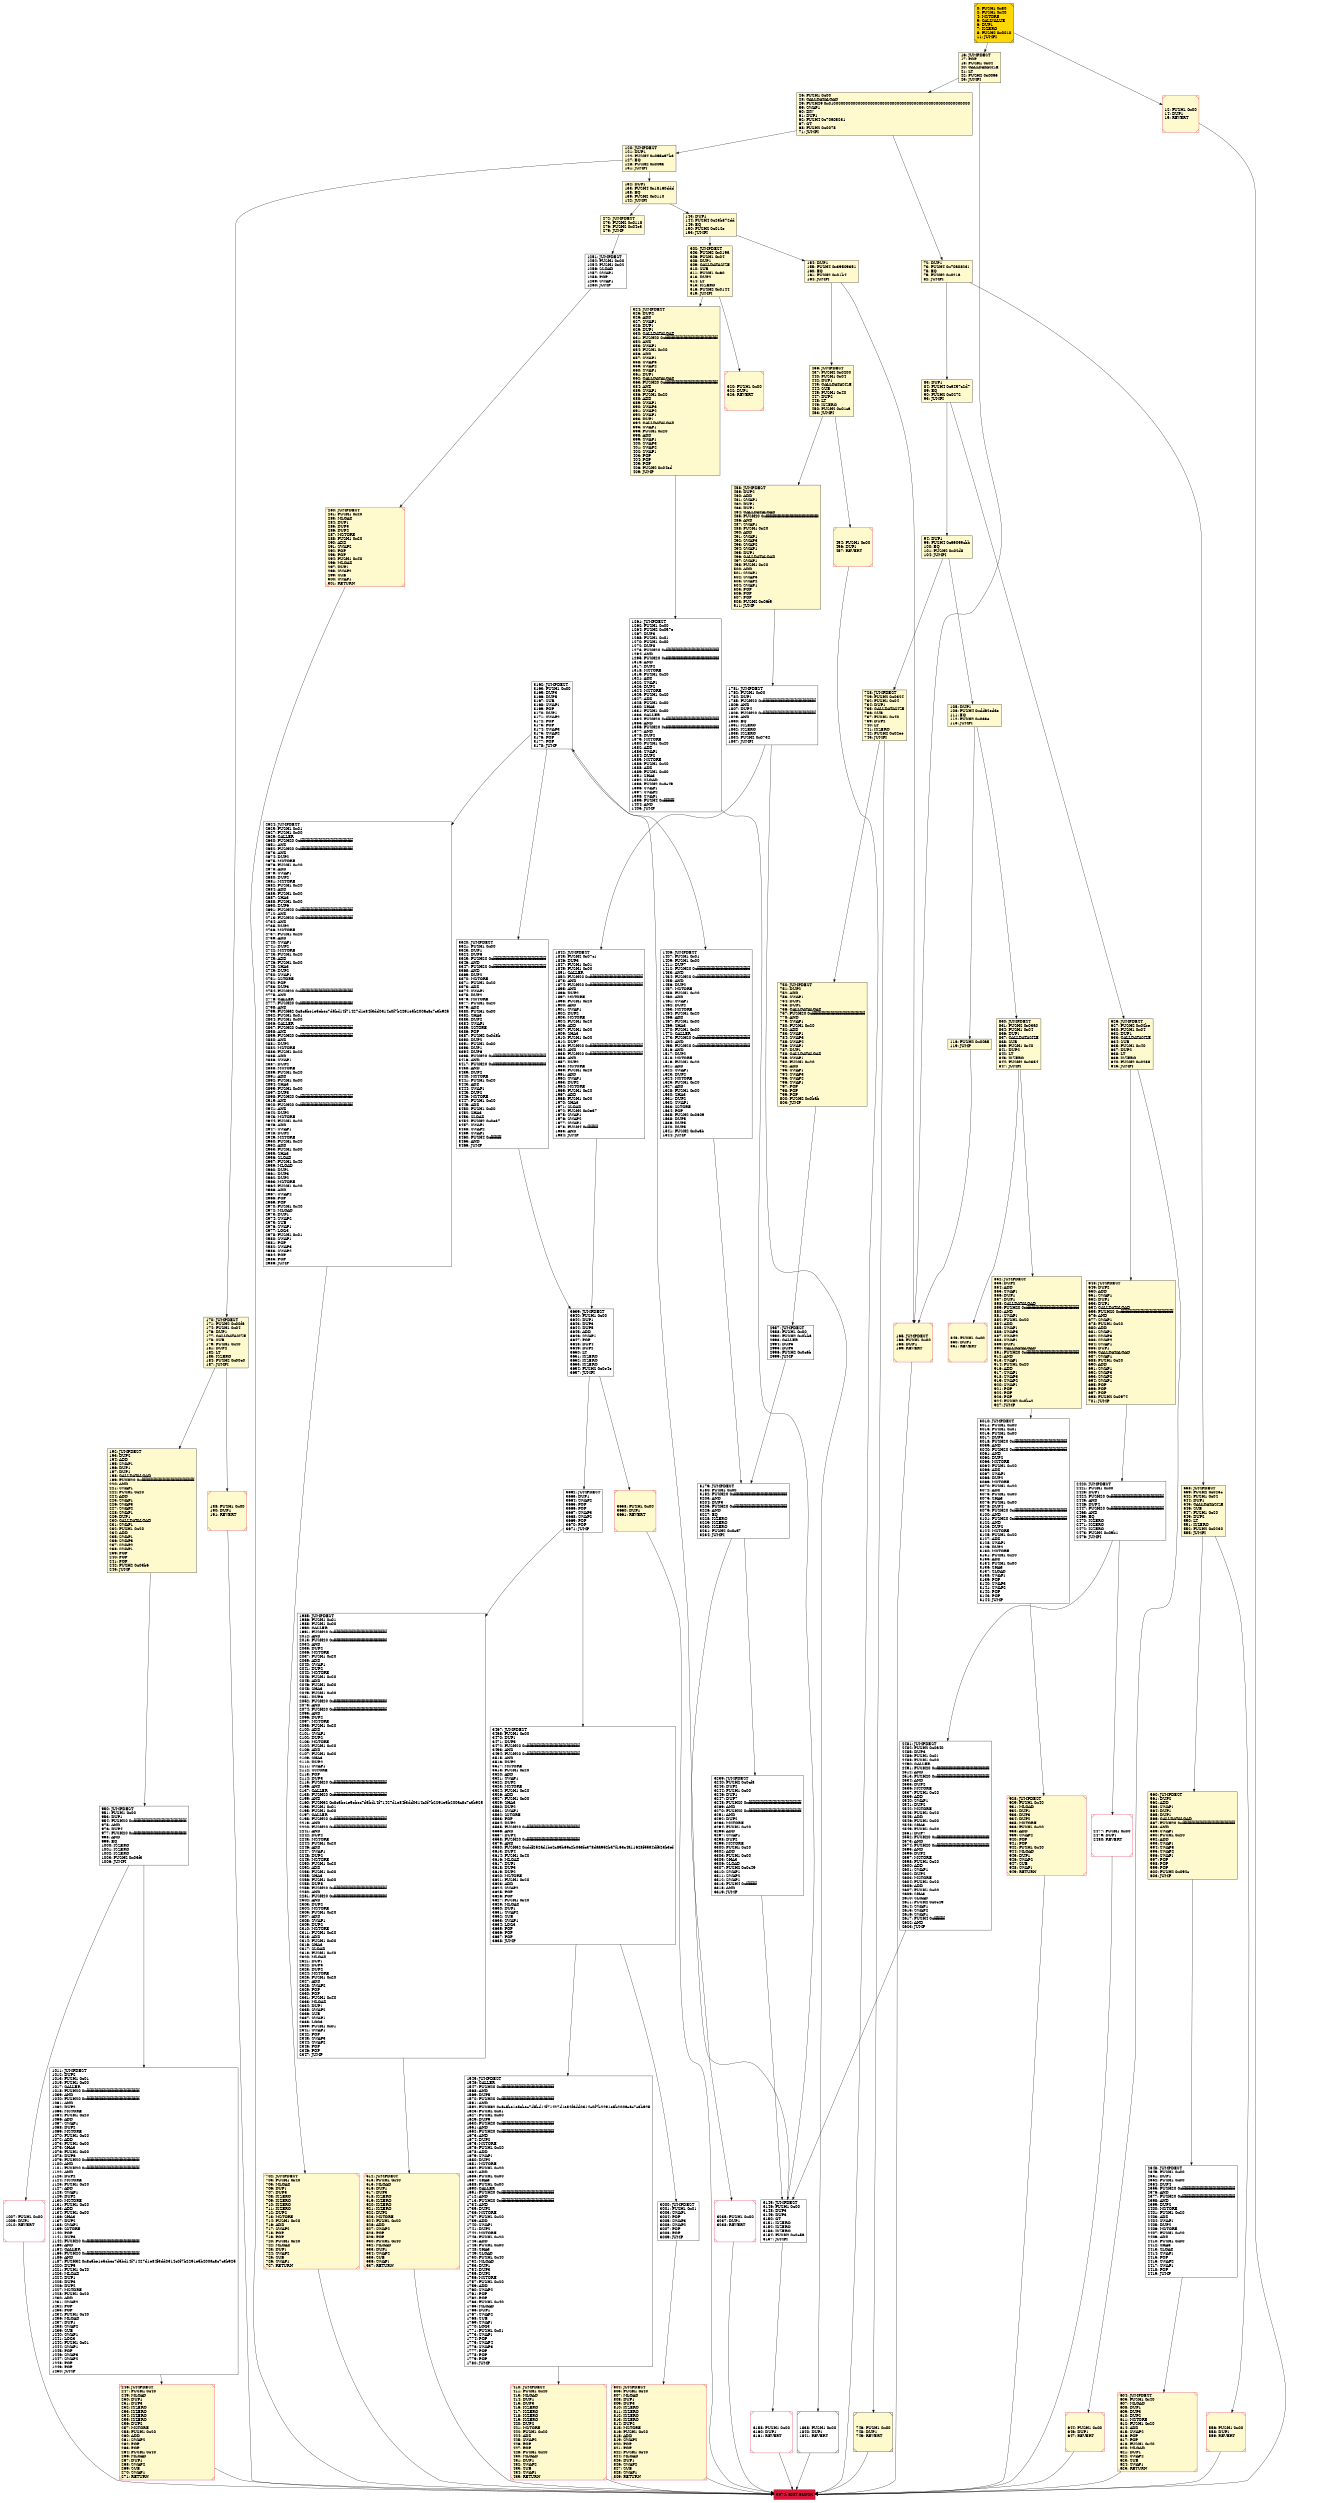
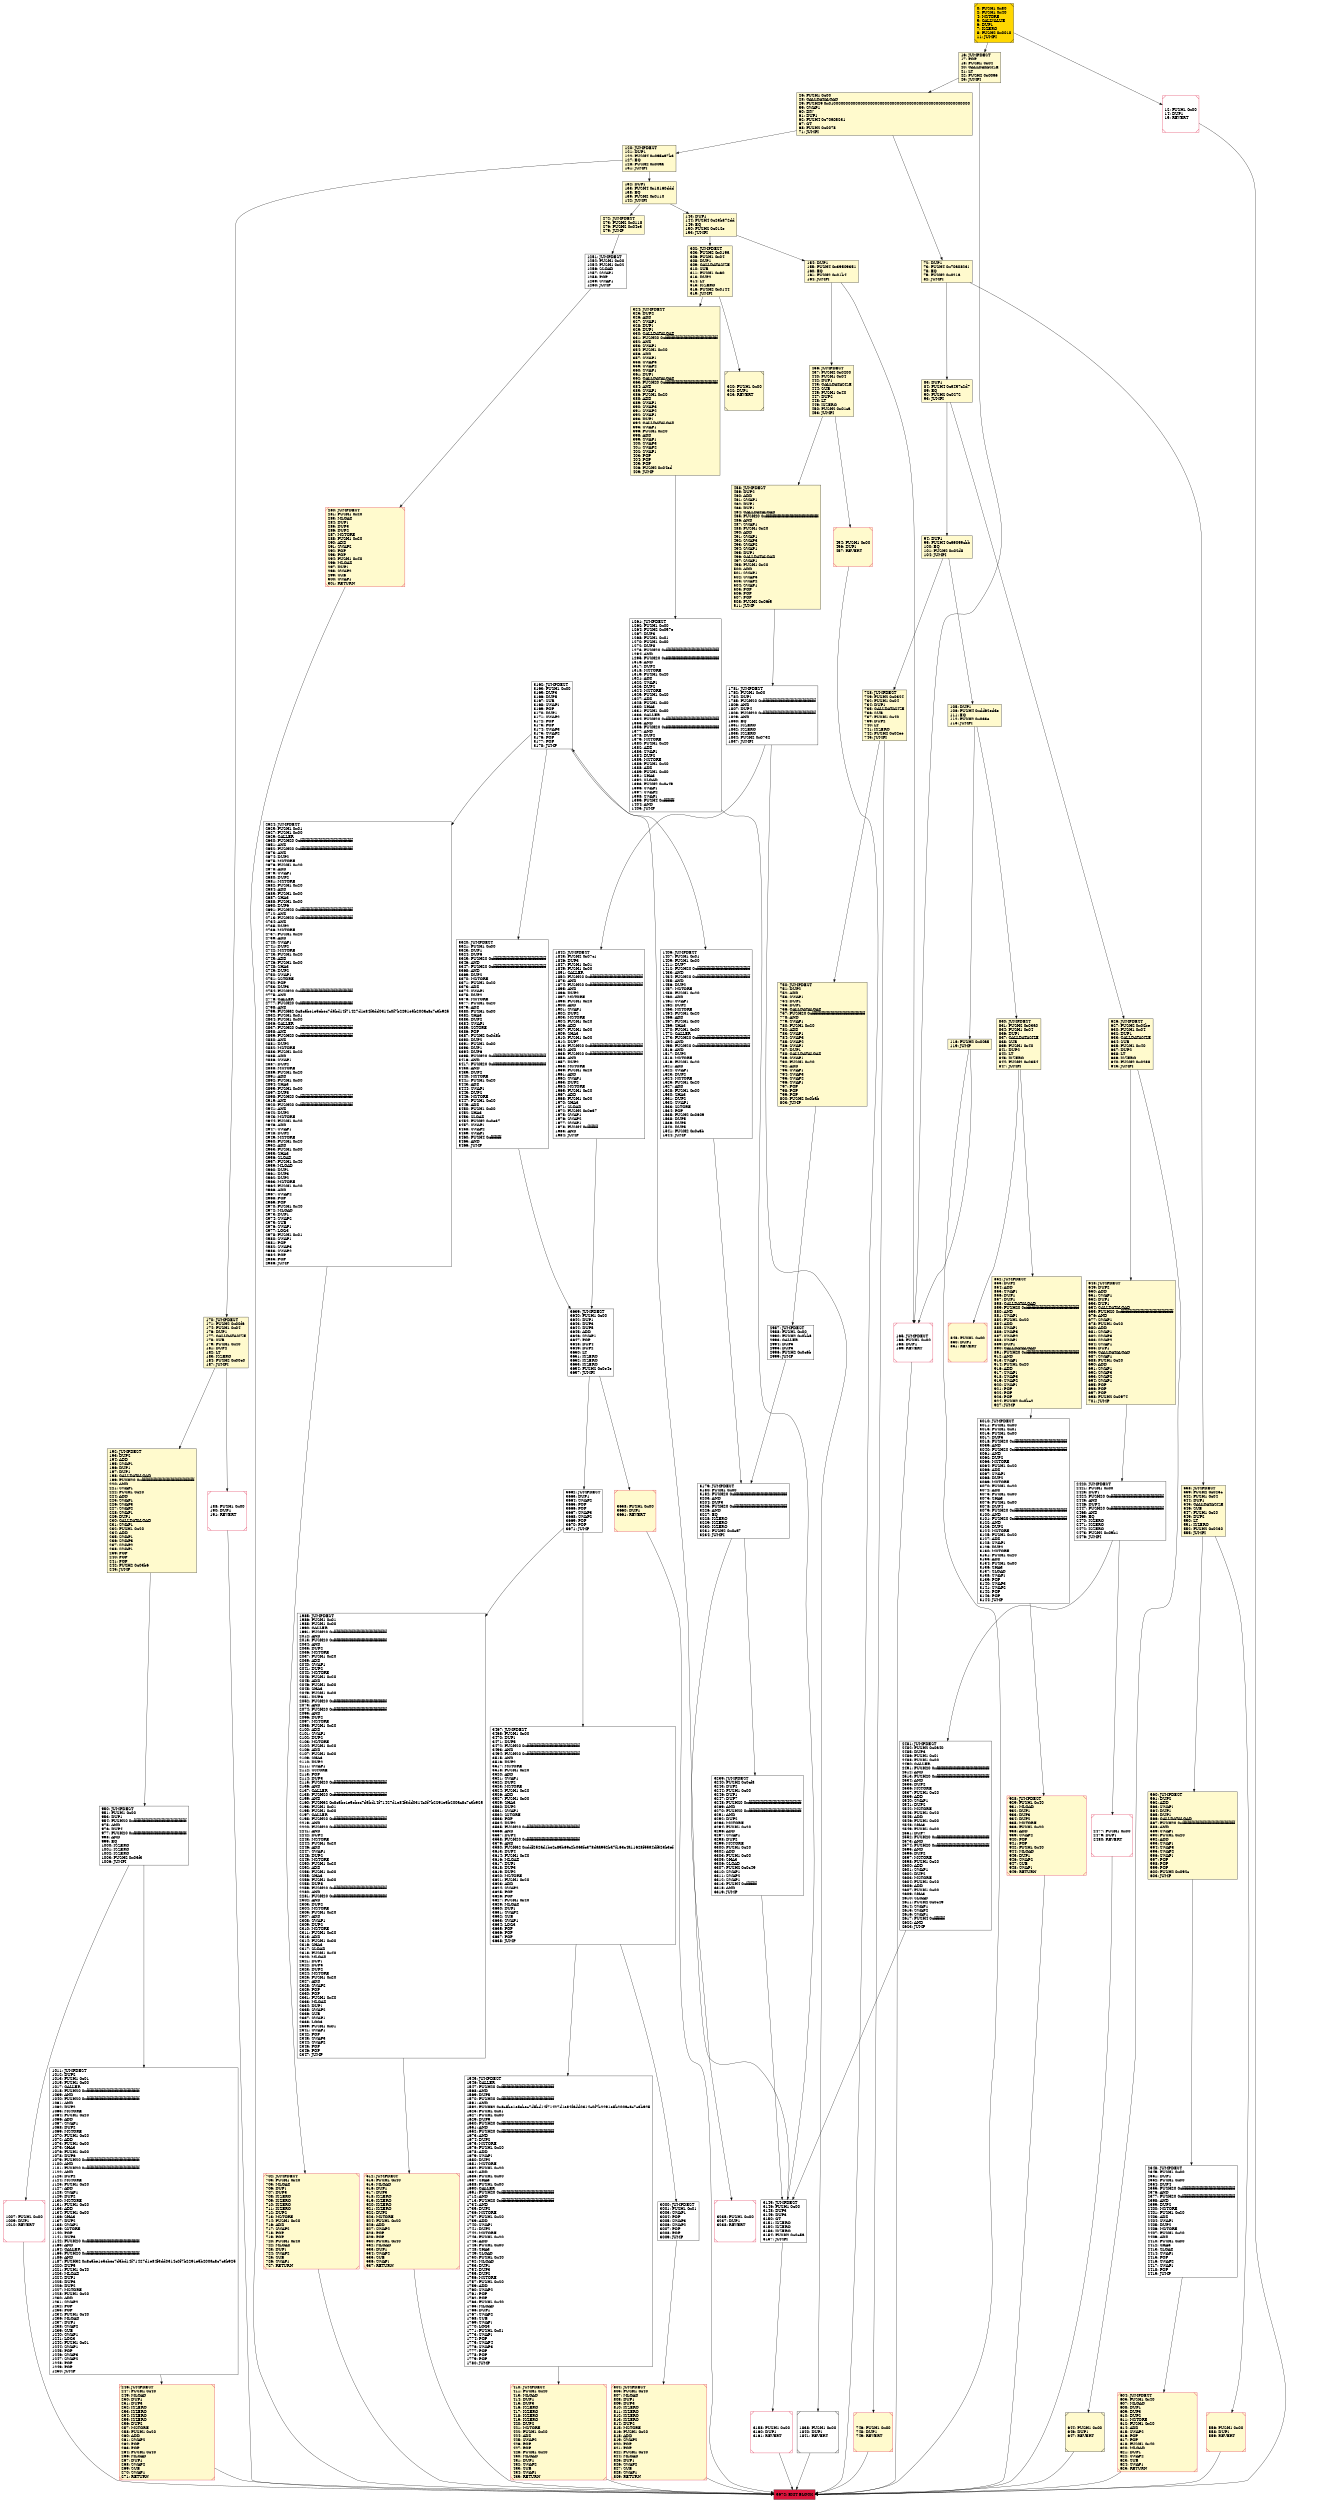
(1181, 114) -> (1181, 114)
(744, 391) -> (744, 391)
(913, 1343) -> (913, 1343)
(227, 1511) -> (227, 1511)
(729, 2376) -> (1000, 1810)
(873, 2432) -> (873, 2432)
(1085, 2432) -> (1085, 2432)
